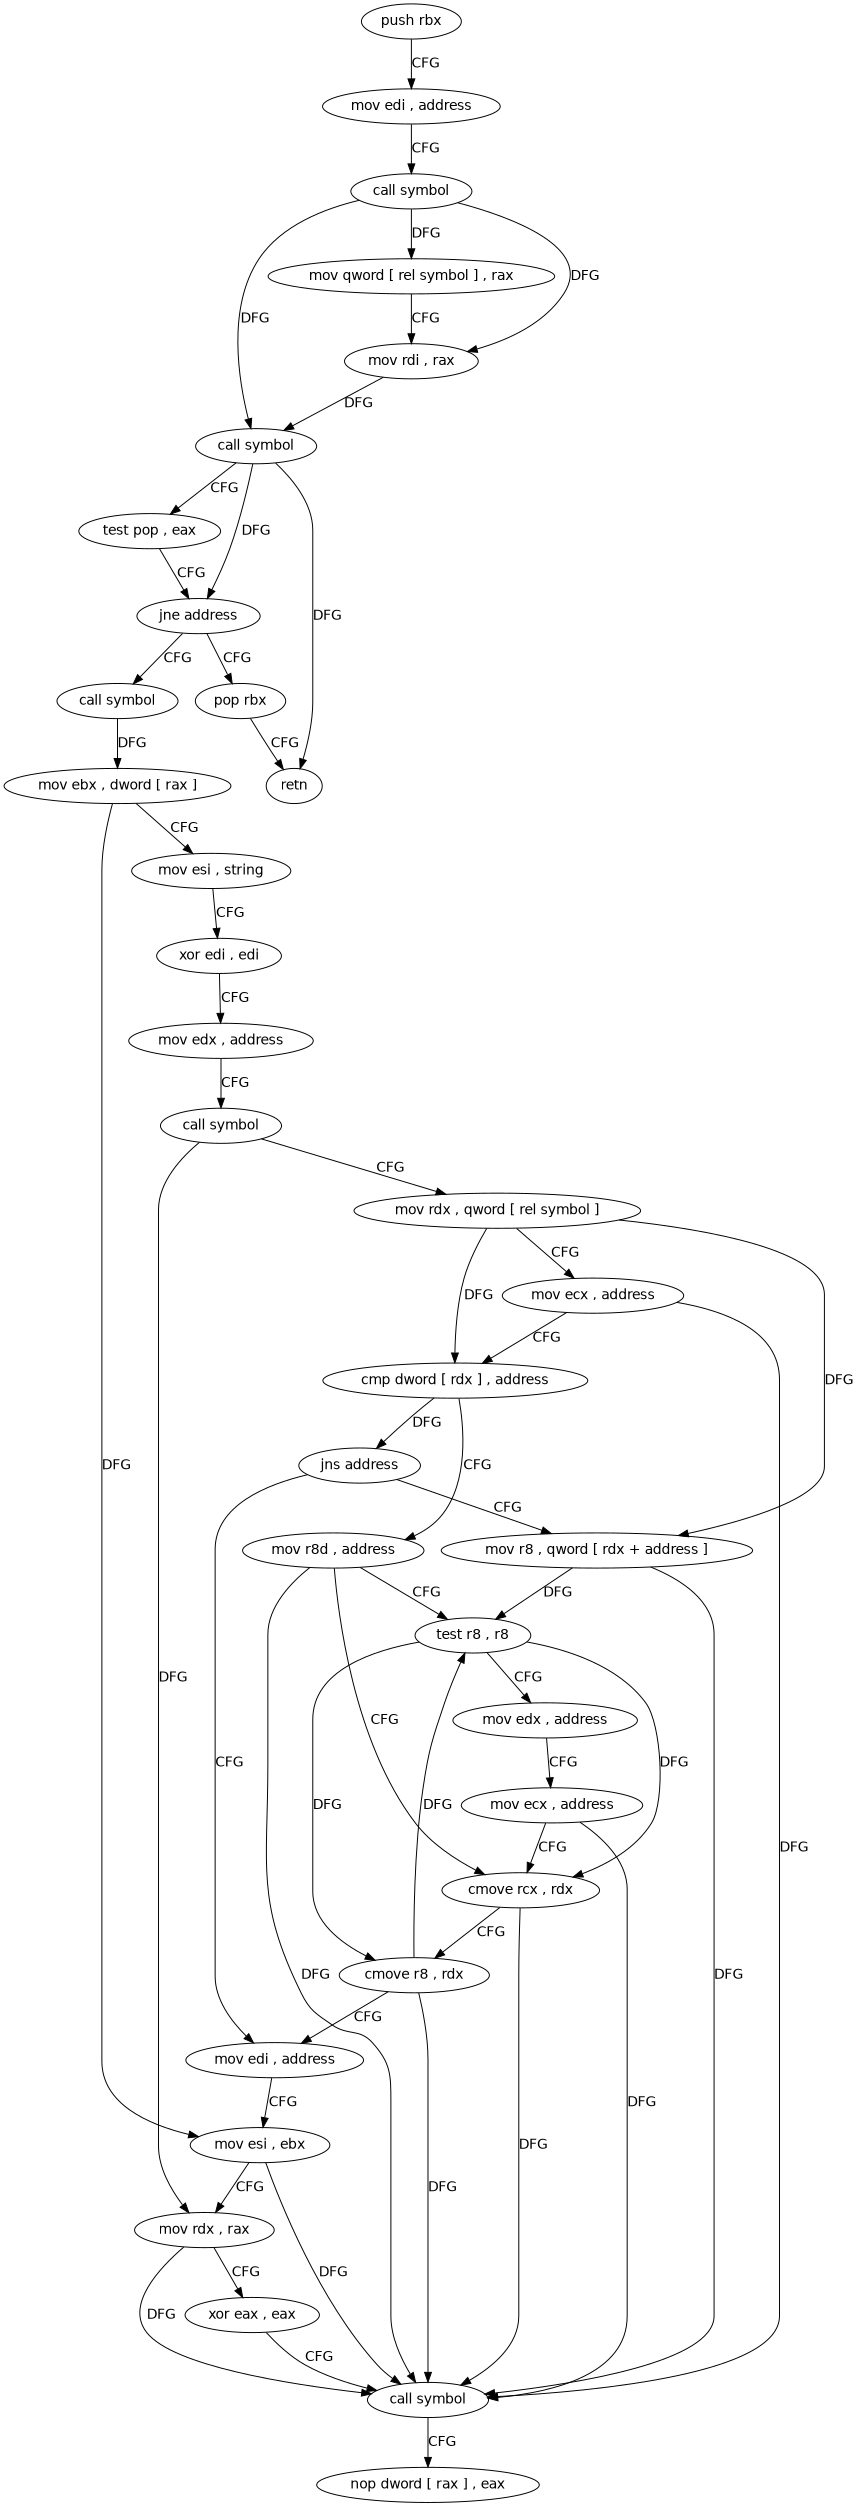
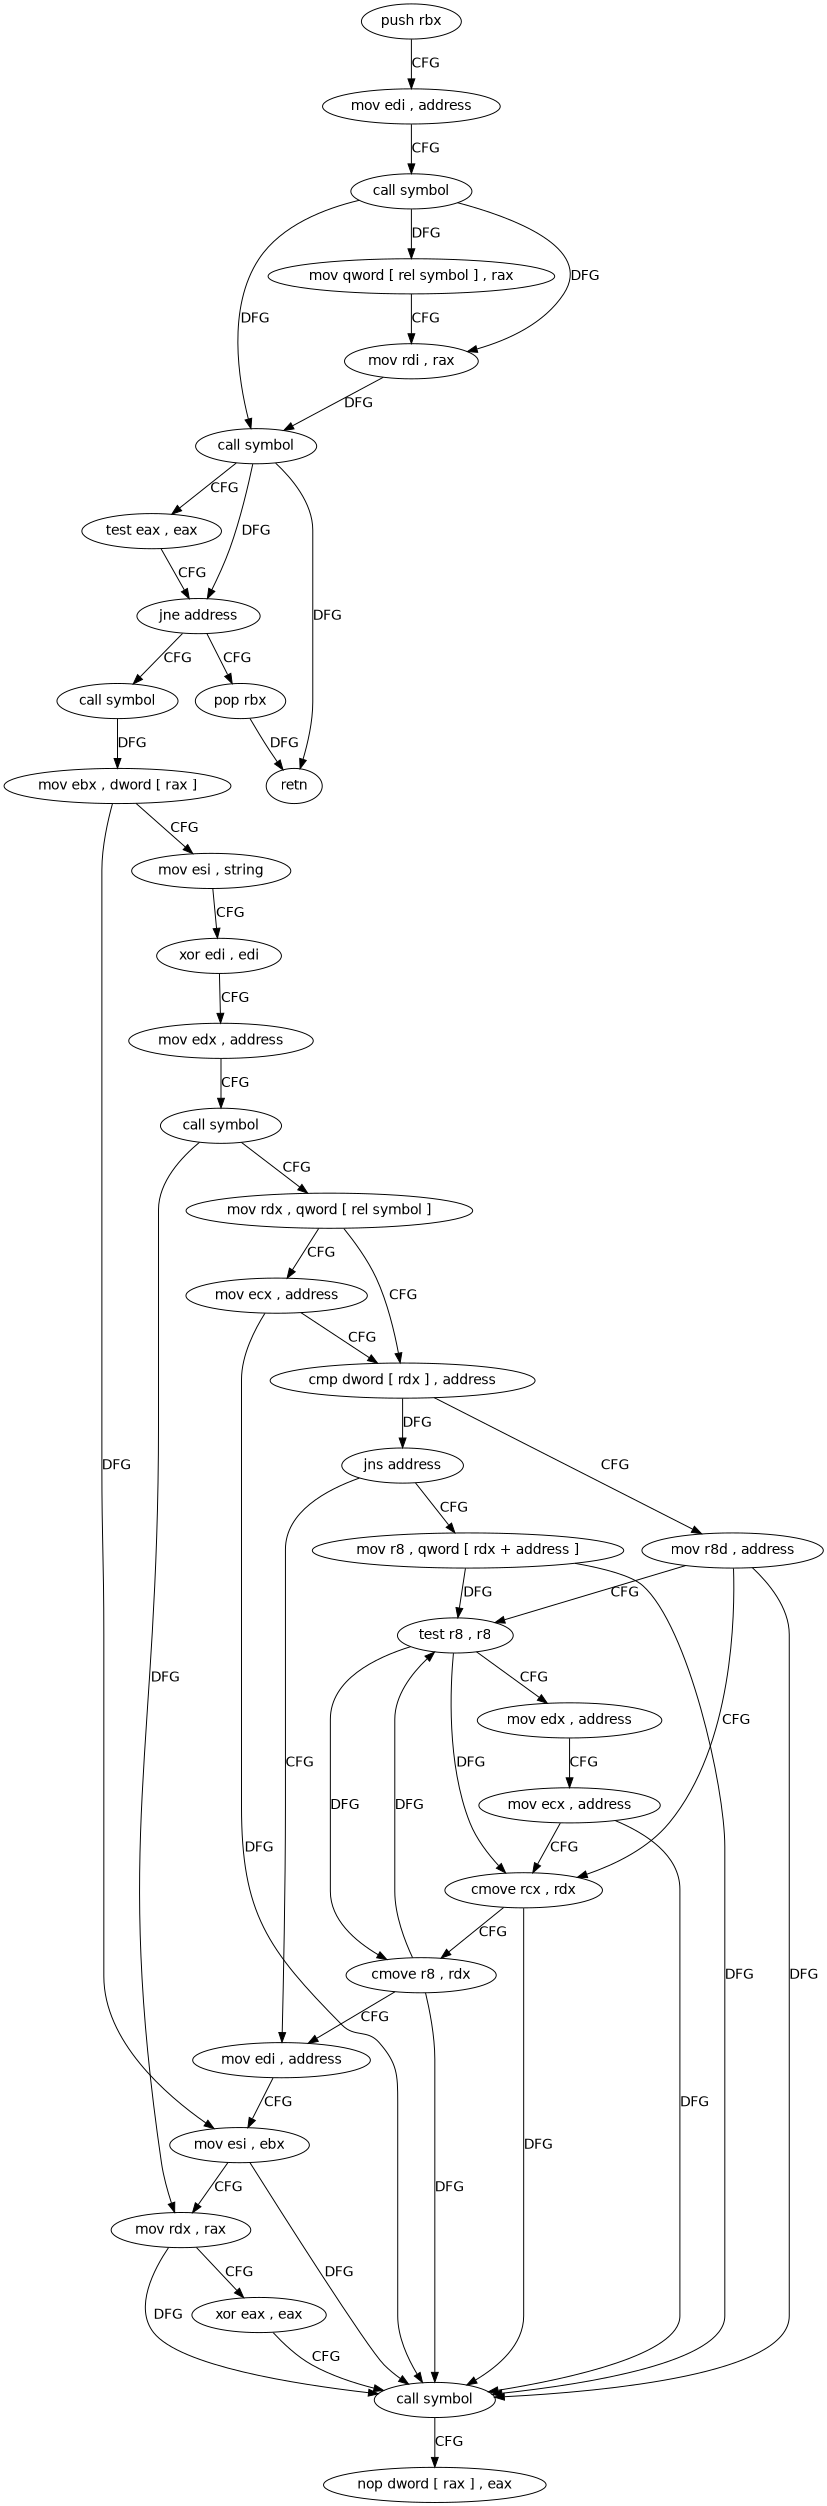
(150, 531) -> (152, 531)
(285, 744) -> (284, 744)
(479, 1296) -> (403, 1296)
(824, 1345) -> none
